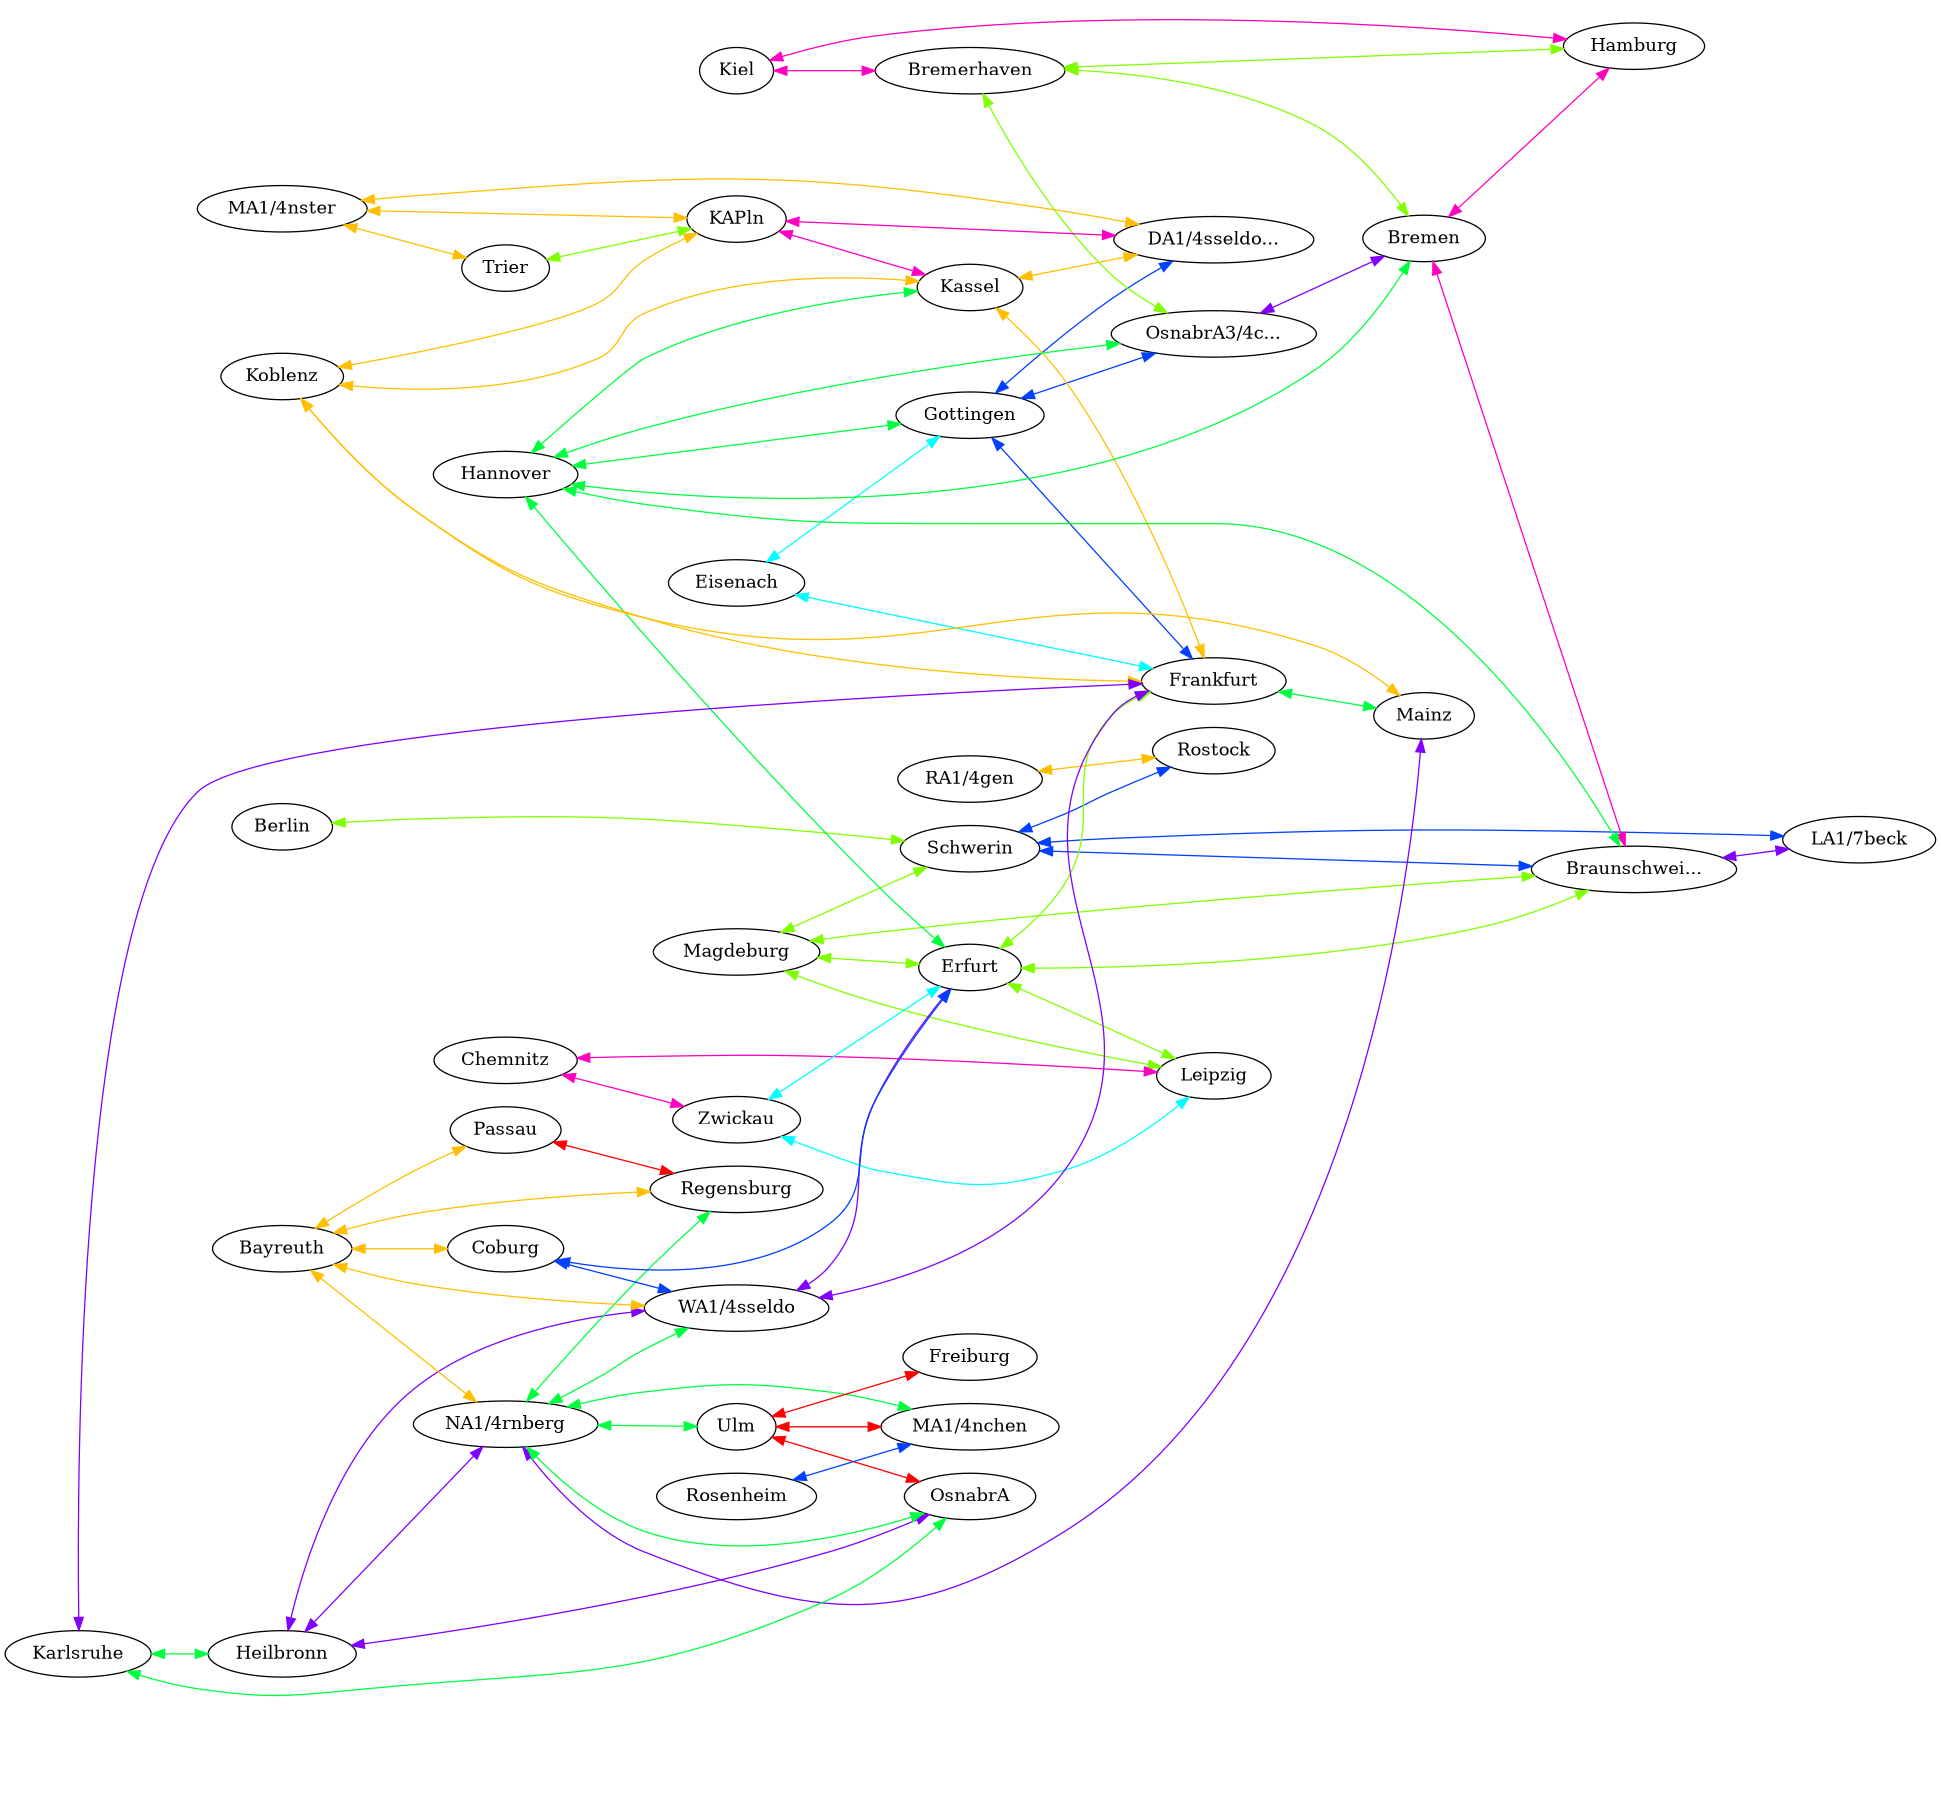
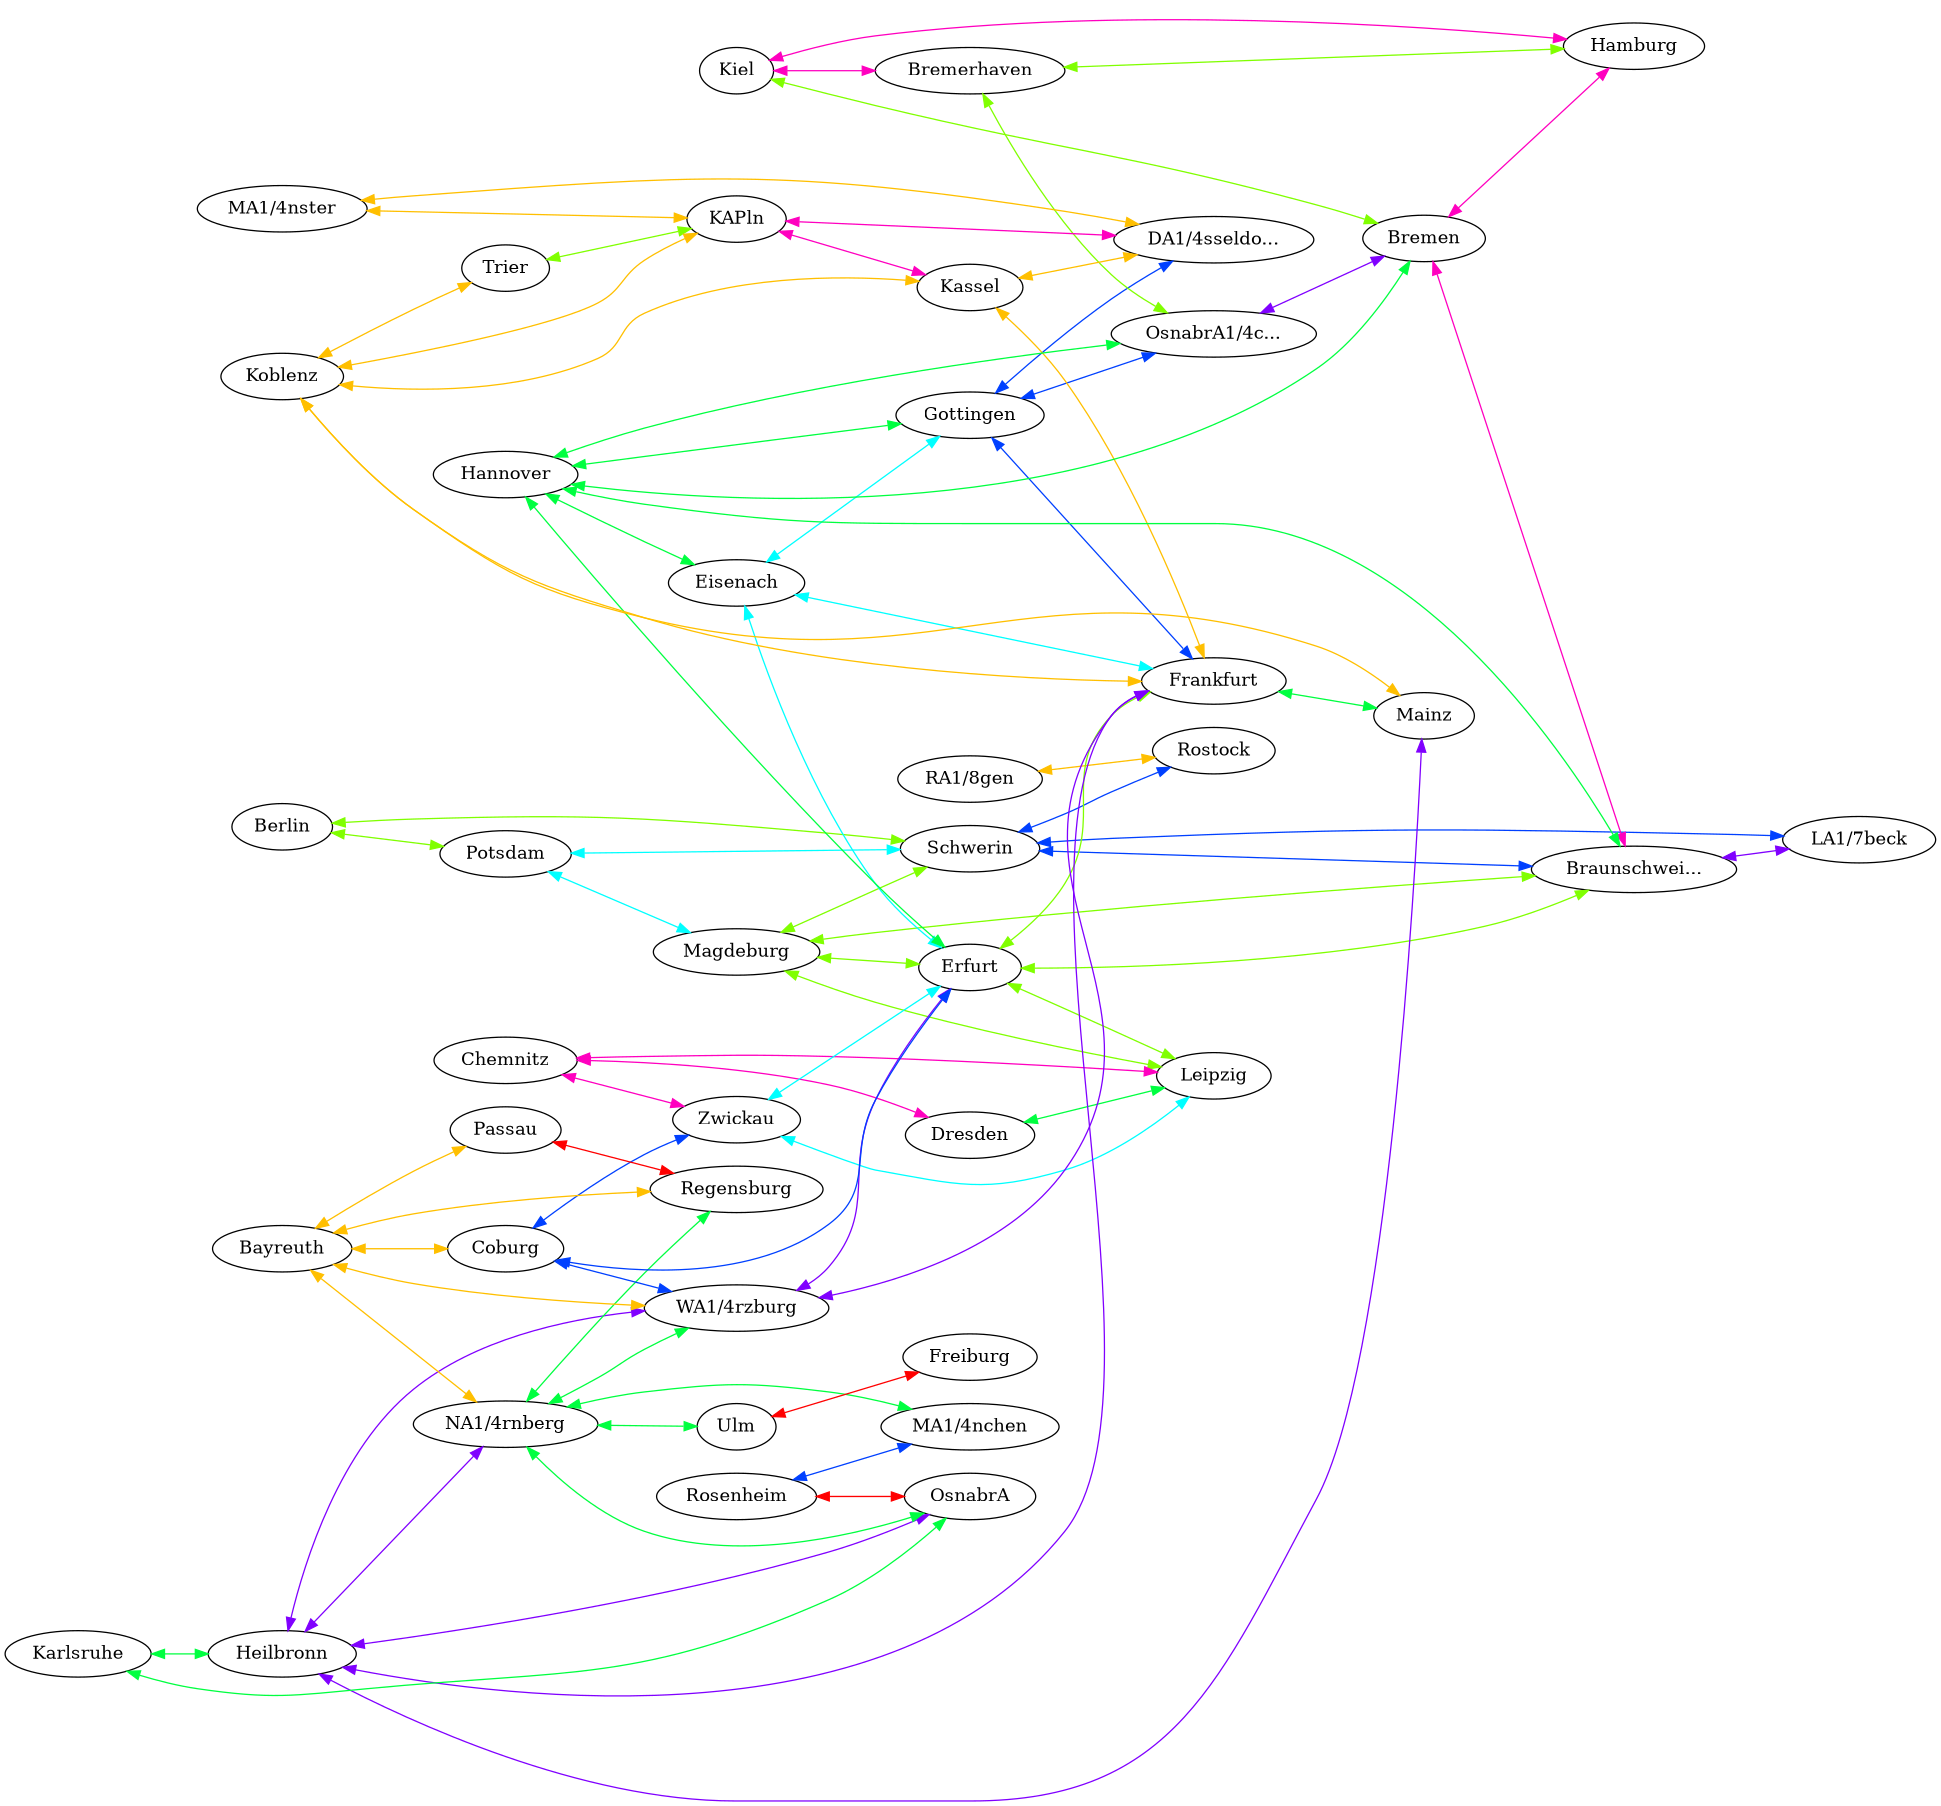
(1256, 101) -> (1075, 149)
(405, 241) -> (394, 319)
(707, 333) -> (620, 530)
(1214, 334) -> (1214, 334)
(242, 772) -> (1086, 1483)
(970, 779) -> (970, 779)
none -> (820, 791)
none -> (506, 854)
none -> (970, 1135)
none -> (608, 1176)
(737, 1308) -> (737, 1308)
(828, 1427) -> none
(1174, 1436) -> (1220, 1672)
(840, 1458) -> (860, 1496)
